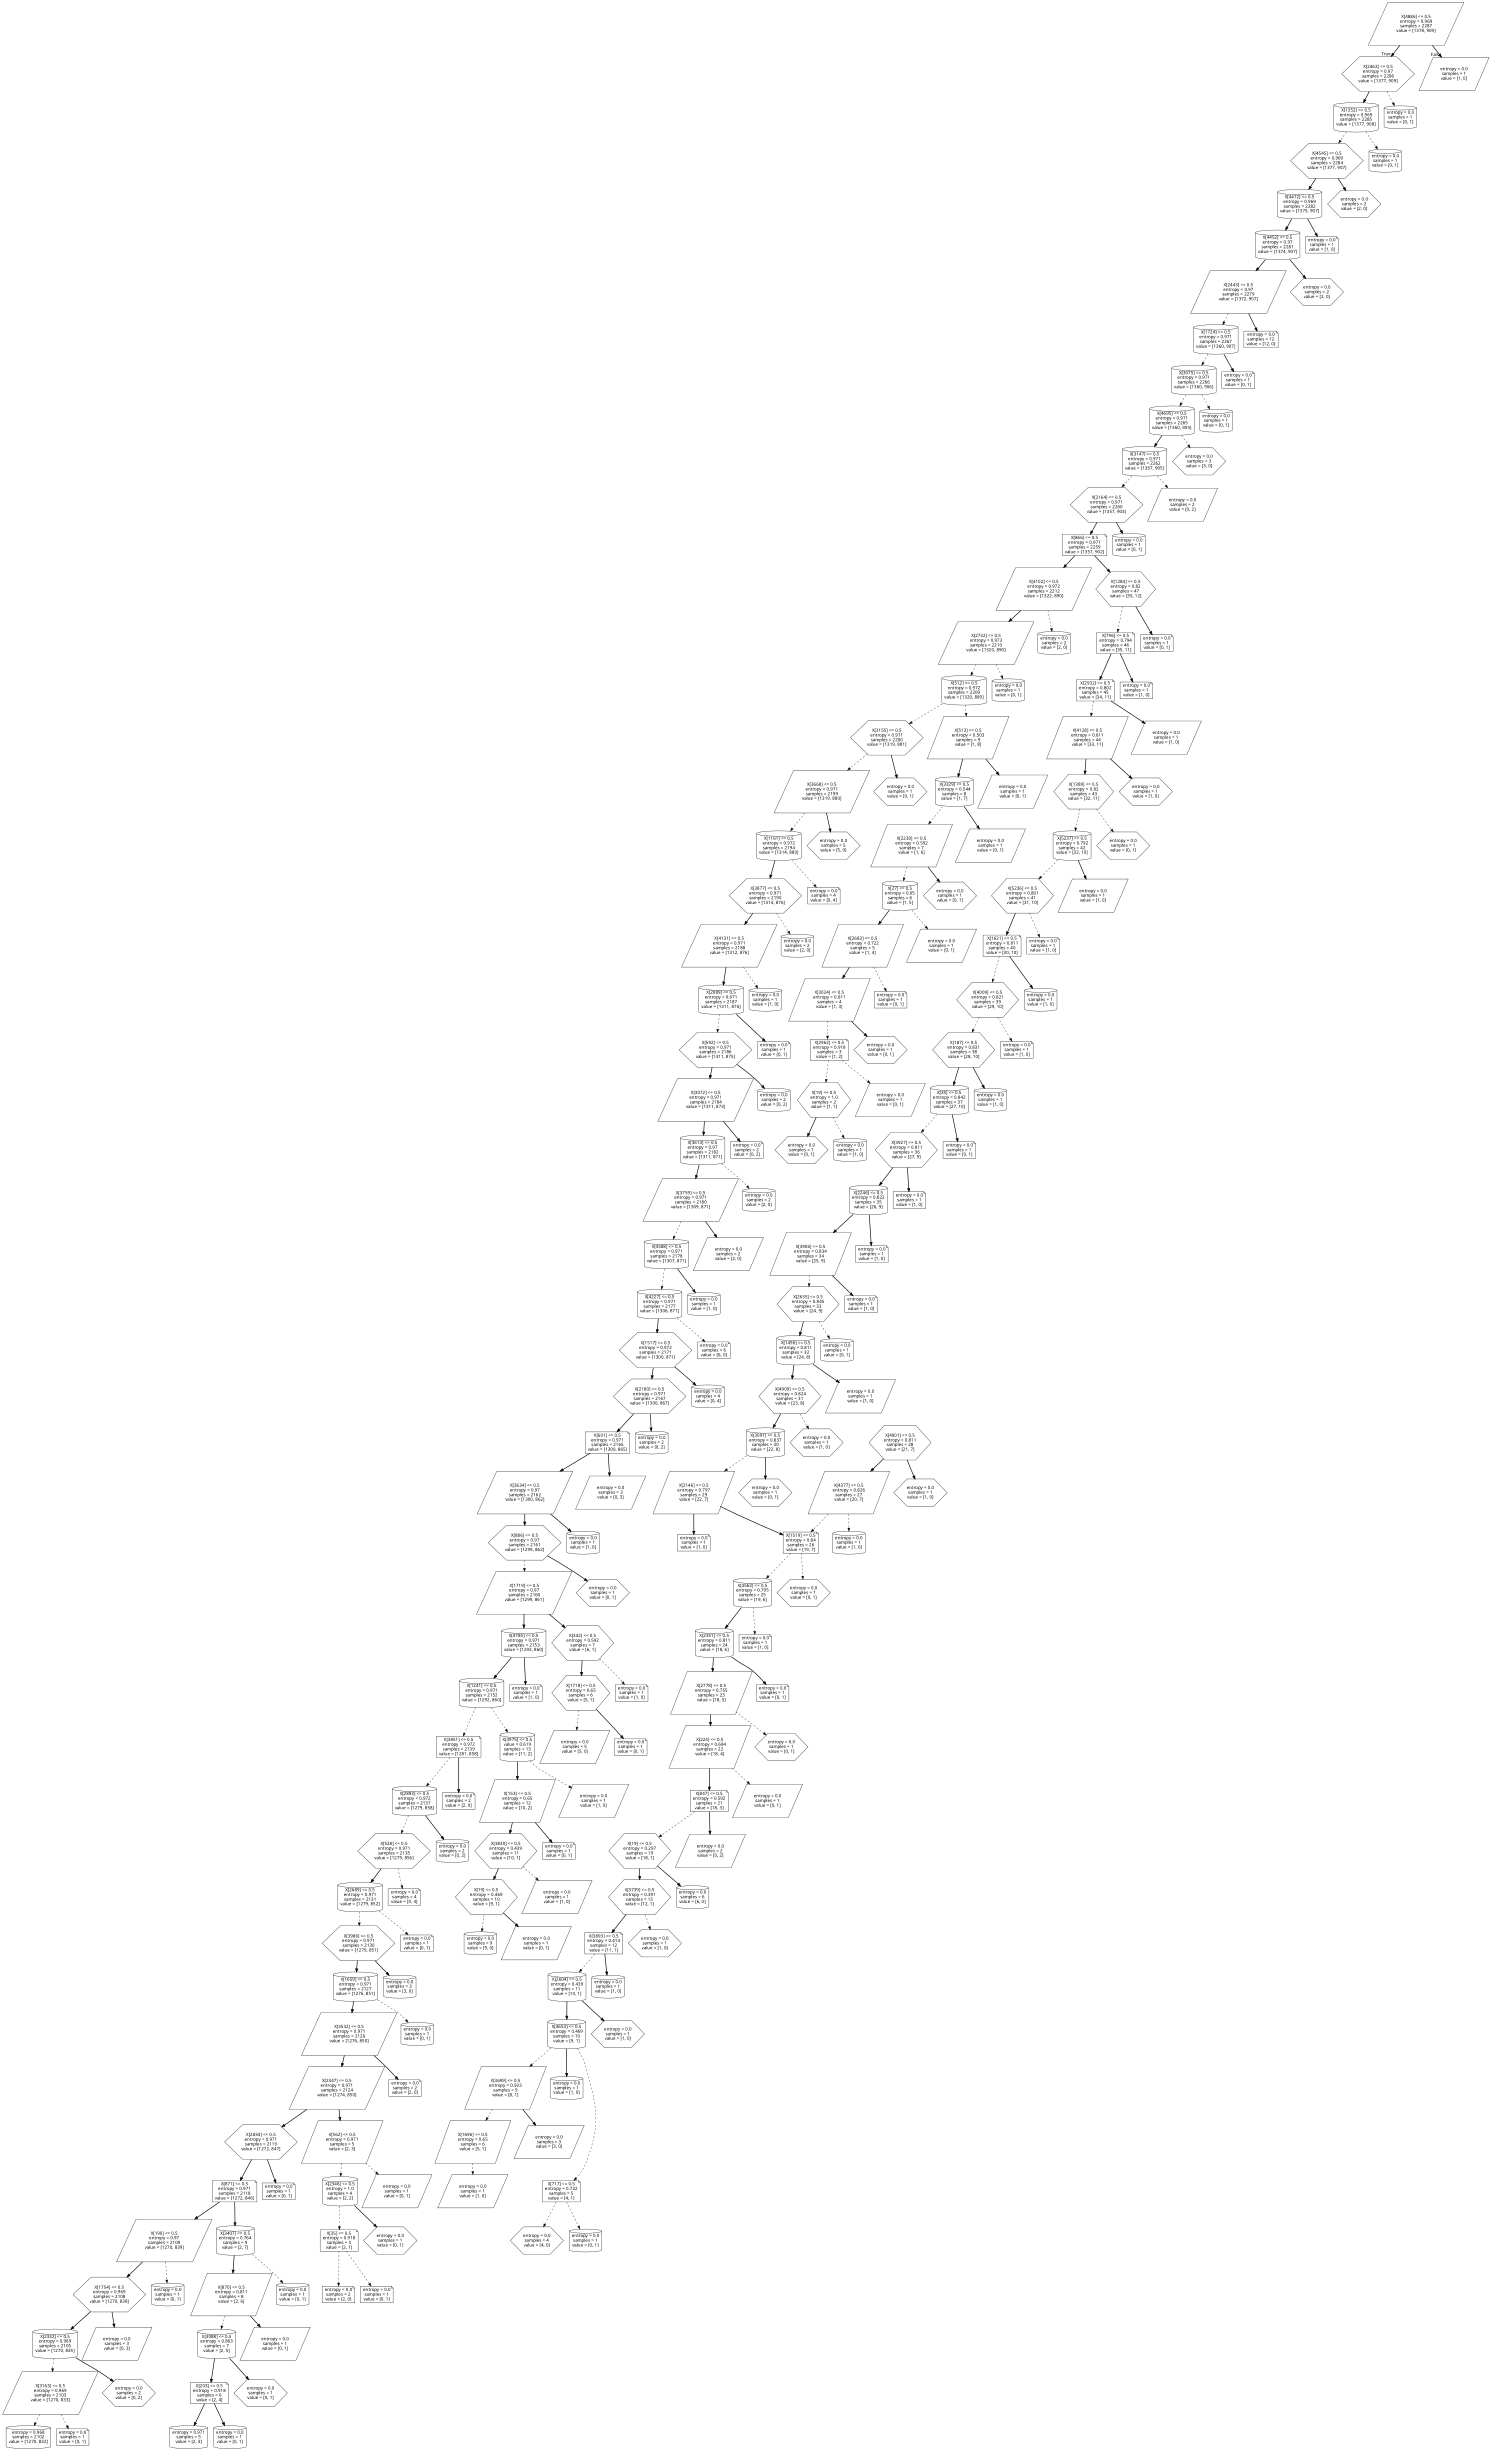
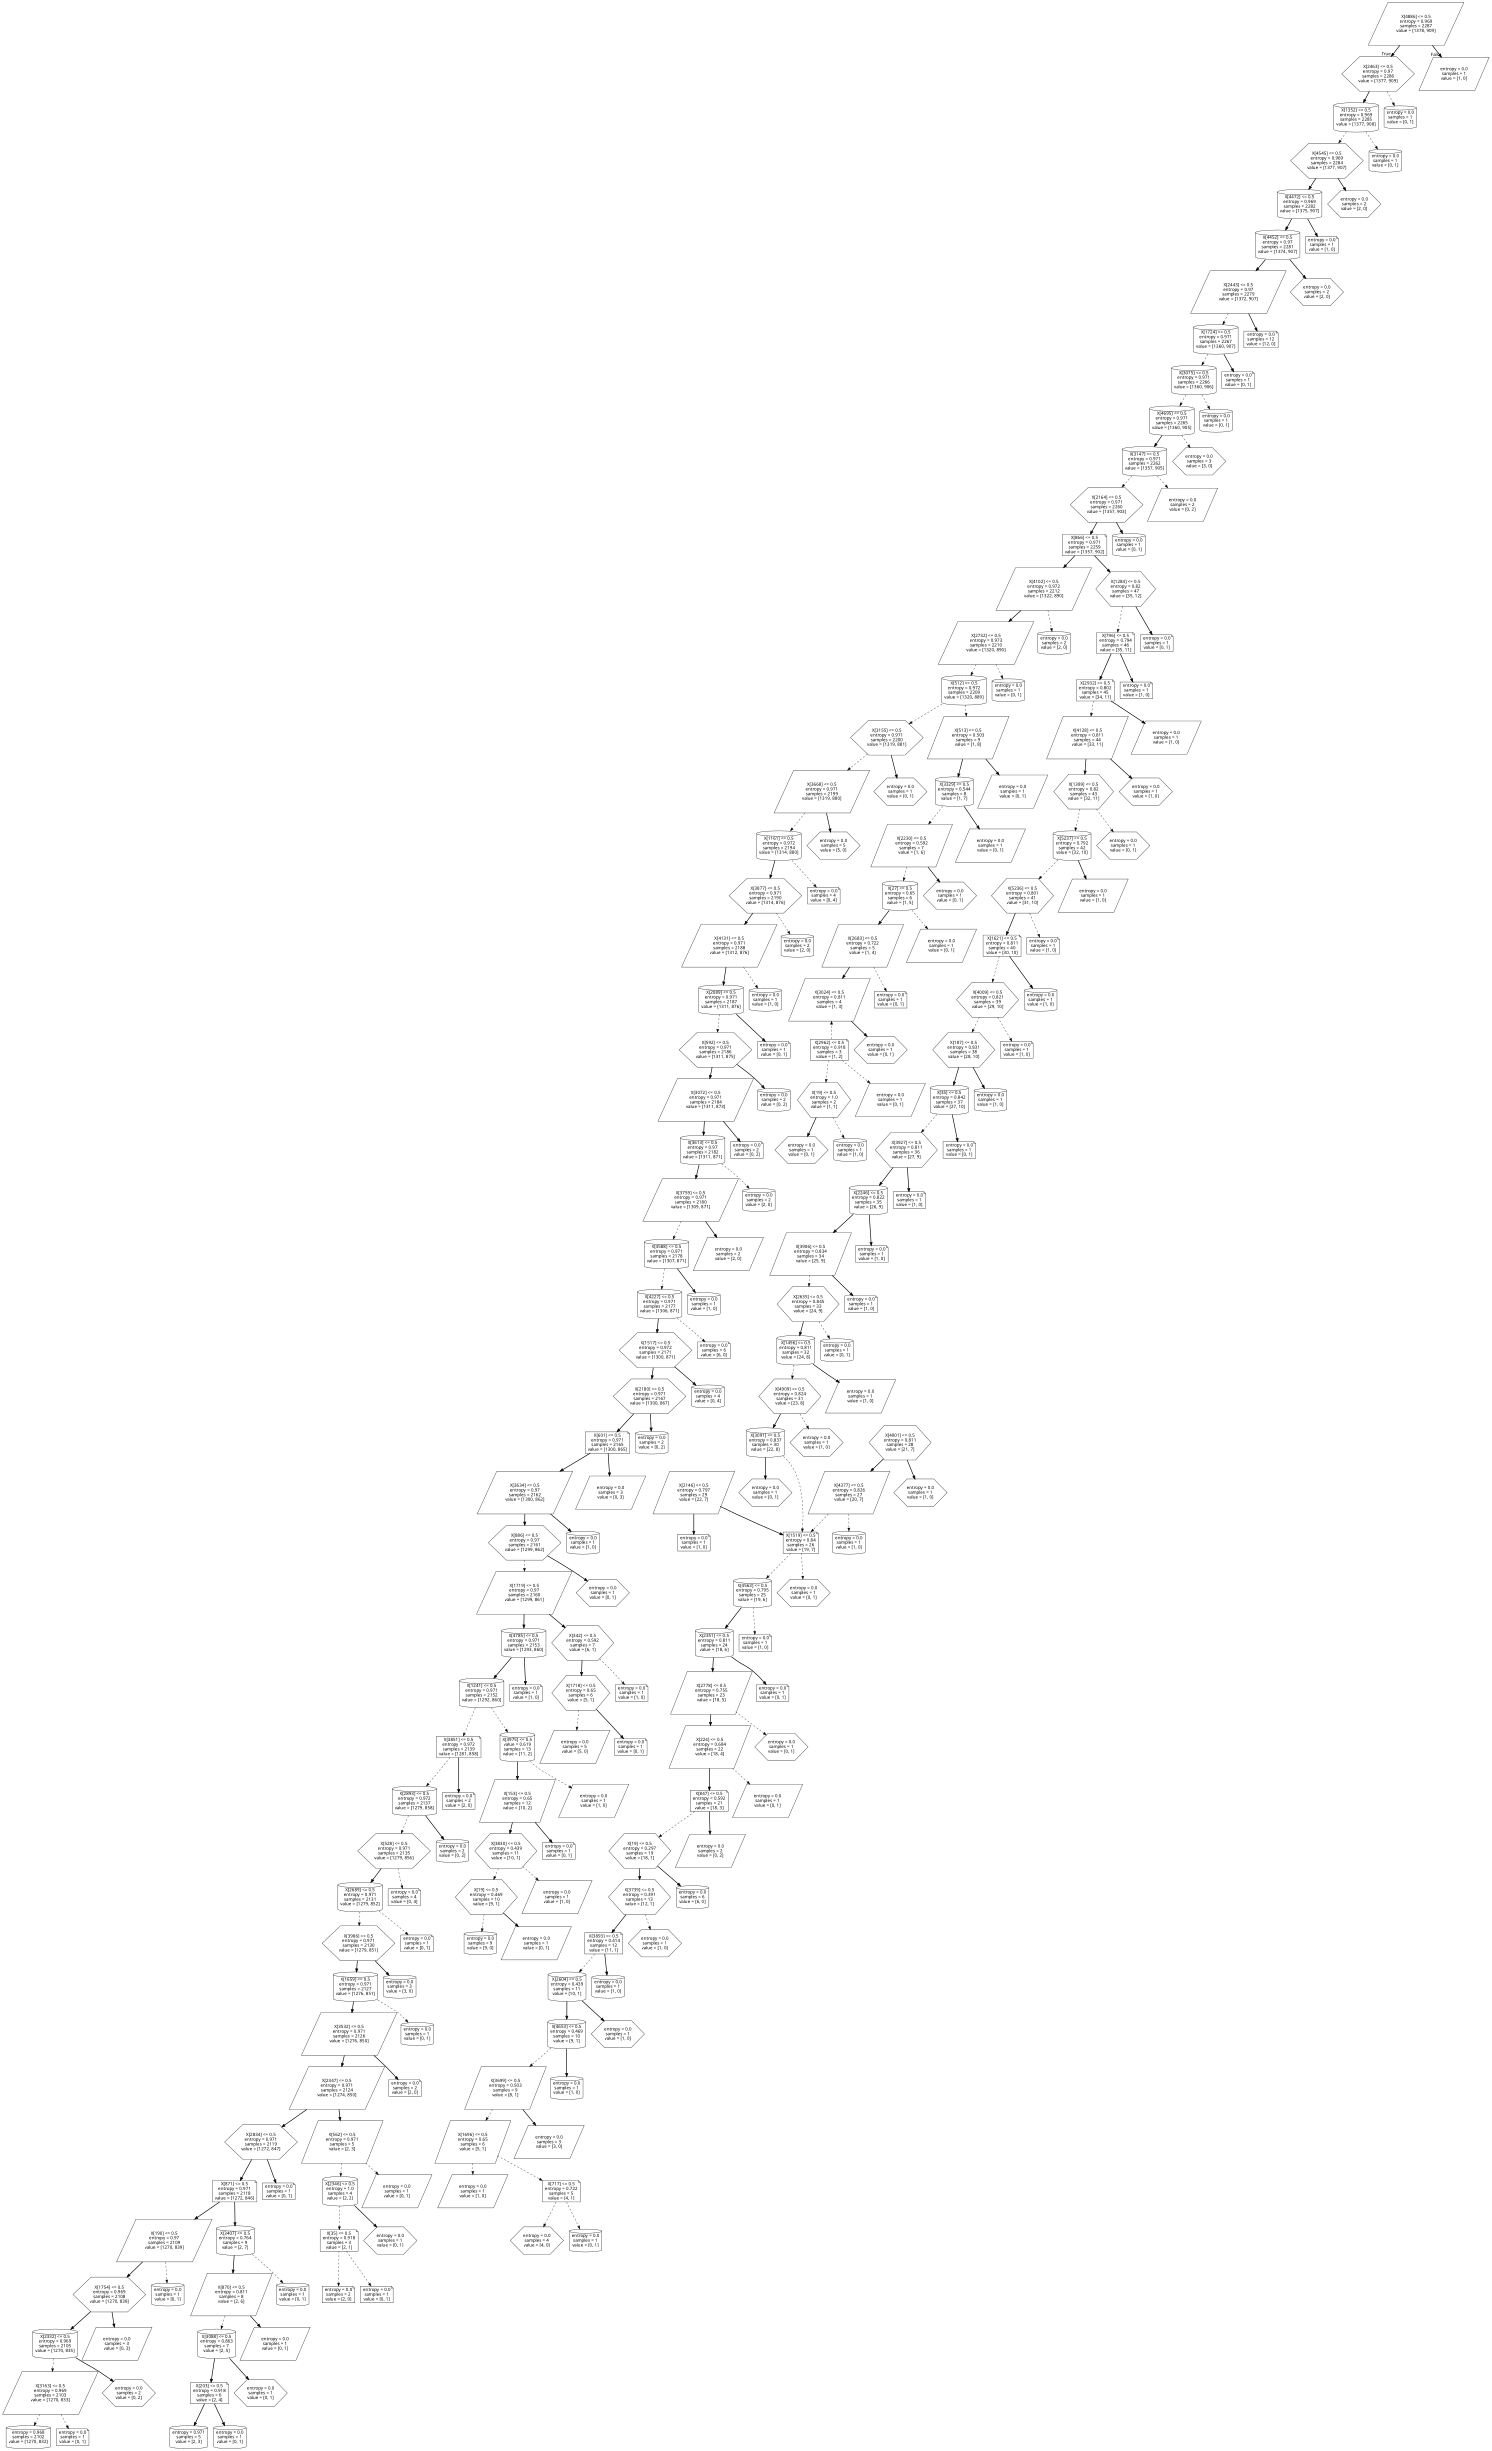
(827, 1029) -> (831, 1032)
(793, 1370) -> (793, 1370)
(737, 1463) -> (801, 1490)
(497, 1873) -> (497, 1873)
(596, 2114) -> (519, 2167)
